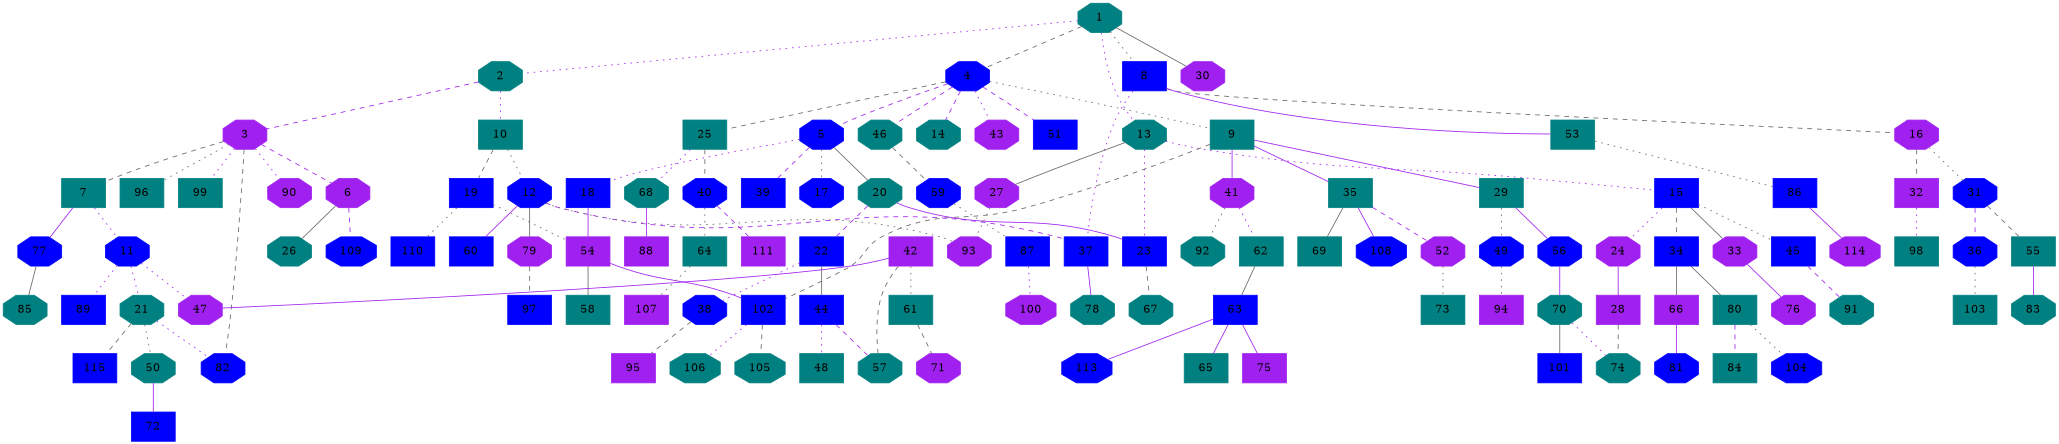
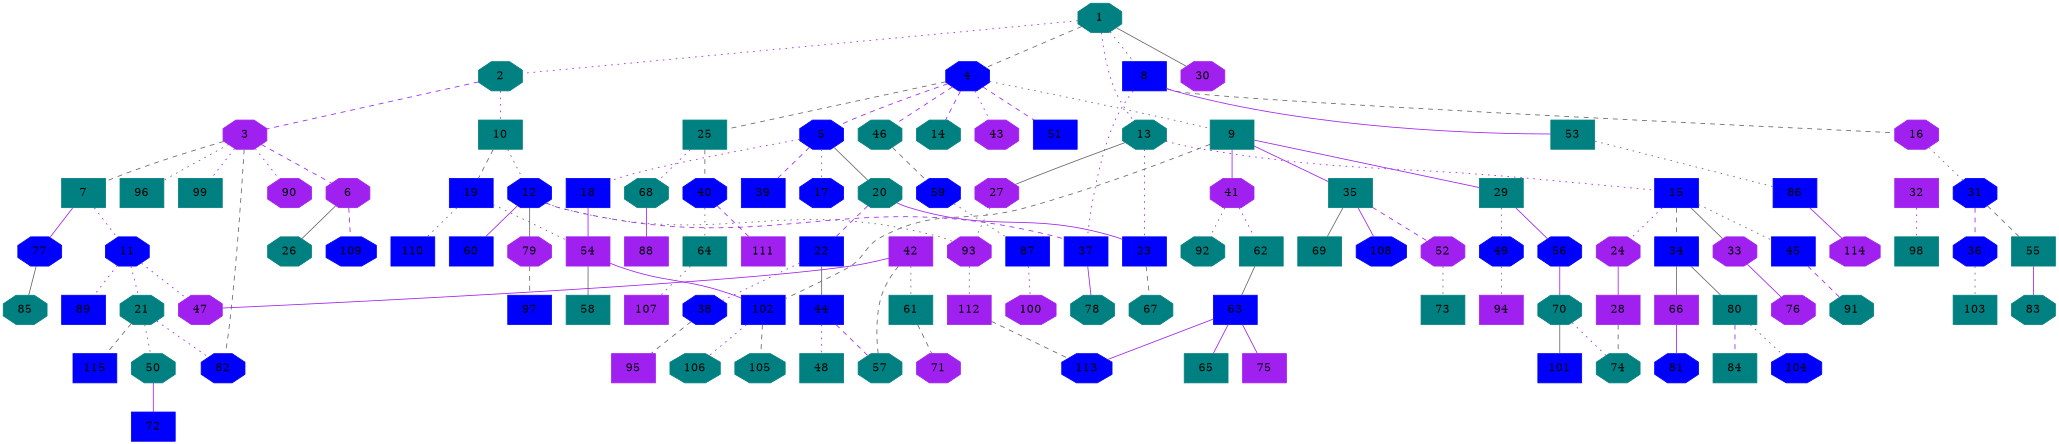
(1917, 164) -> none
none -> (969, 310)
